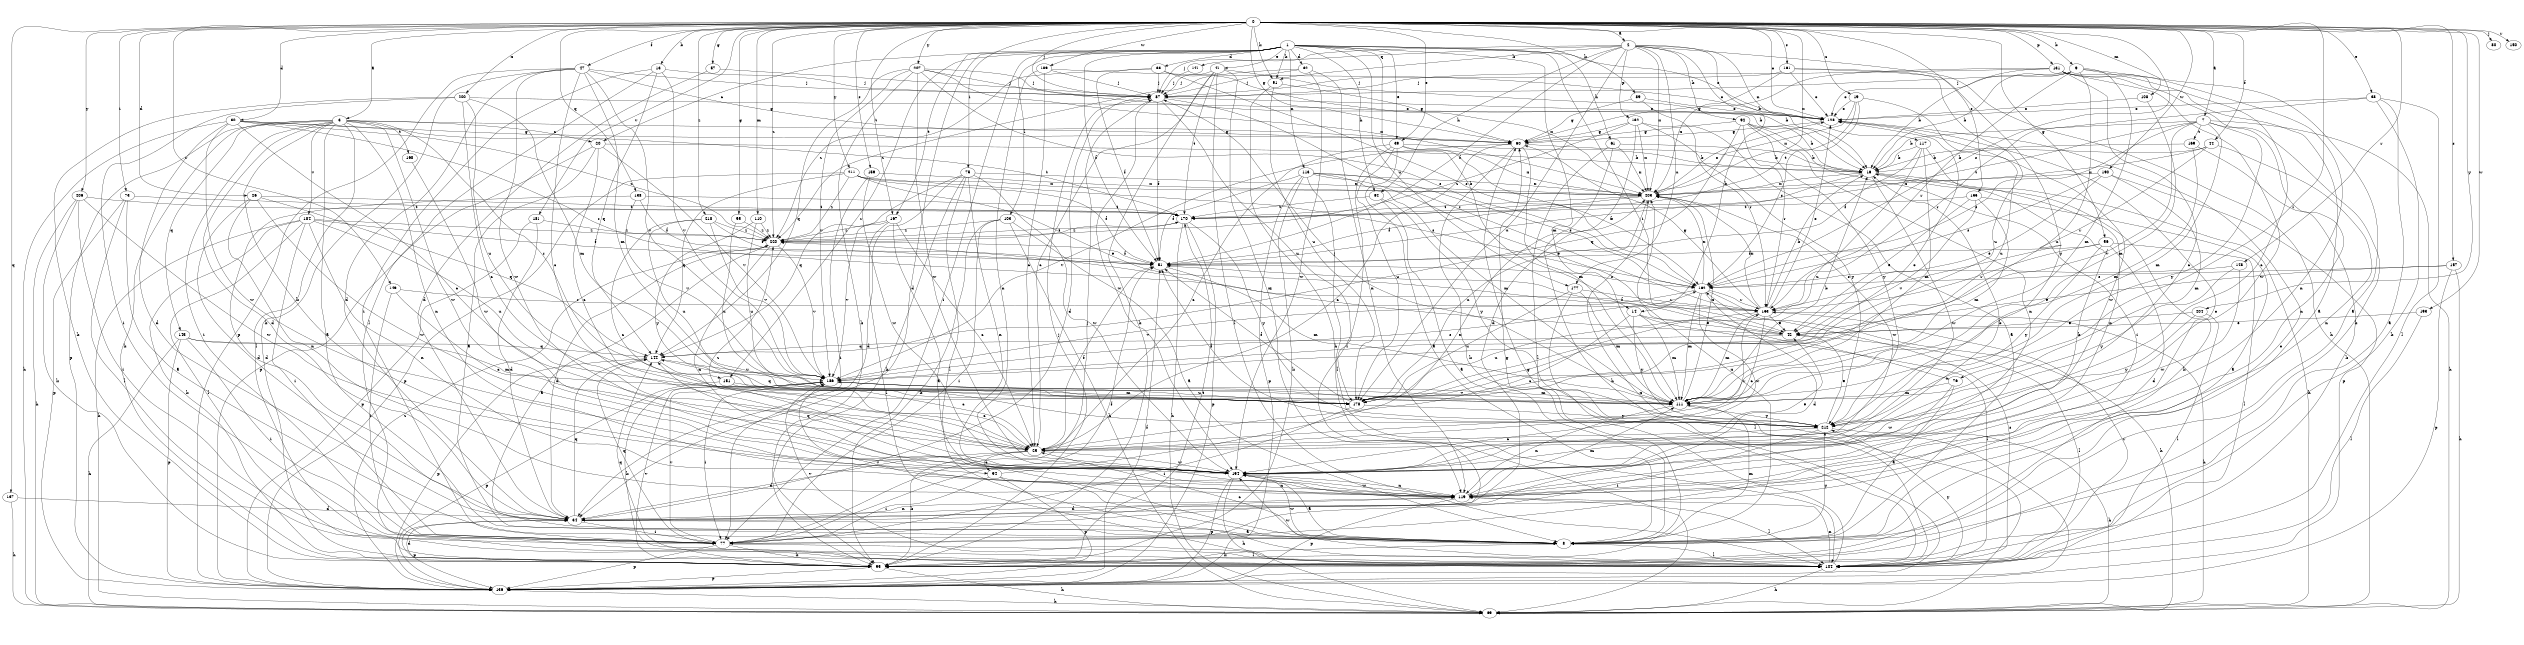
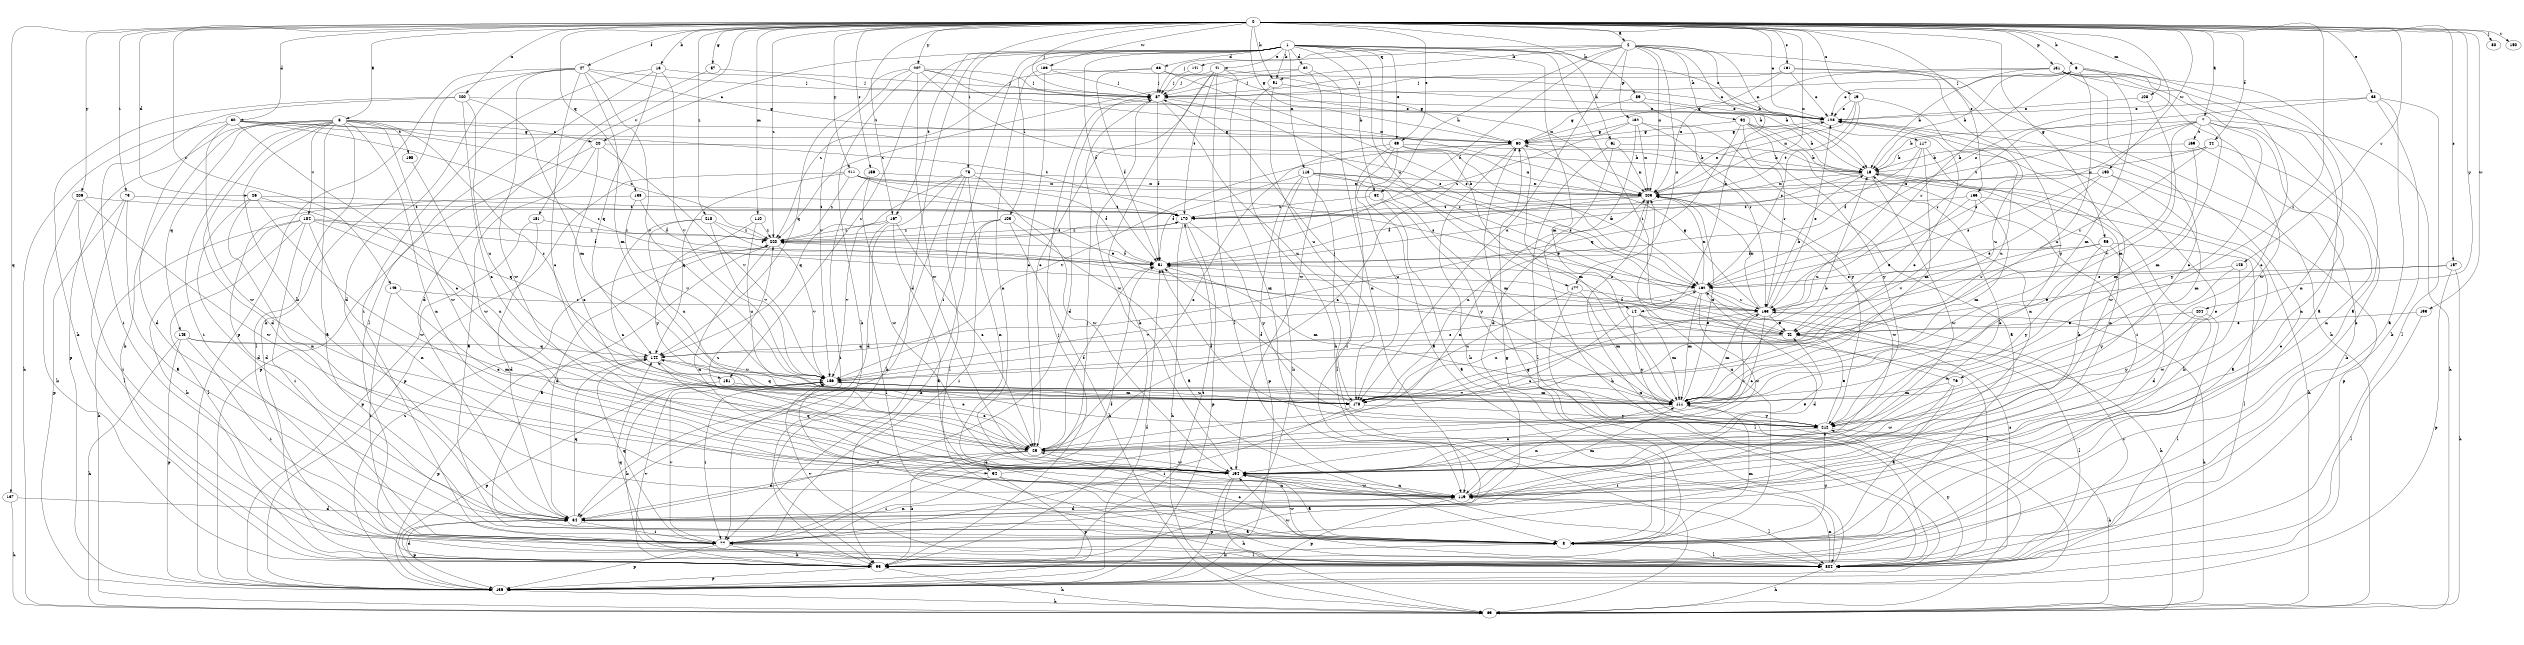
(739, 219) -> none
(1829, 567) -> (1829, 567)
(89, 604) -> none
